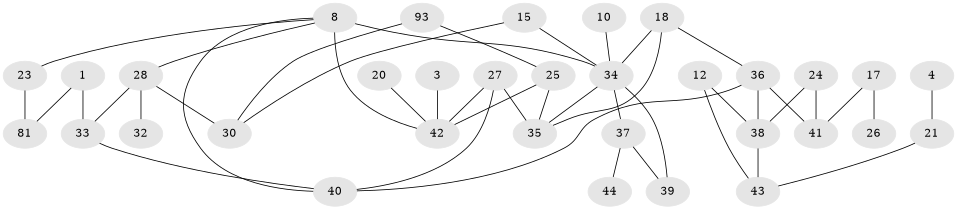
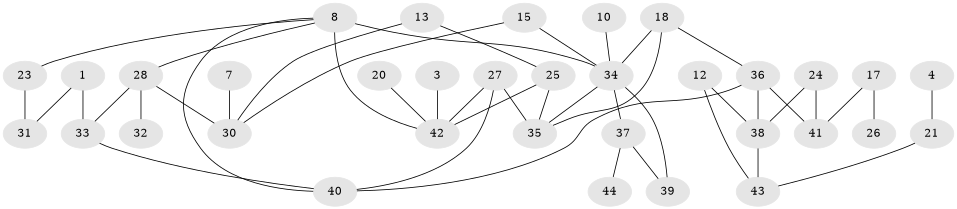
(422, 18) -> (422, 18)
none -> (230, 76)
(25, 134) -> (25, 134)
